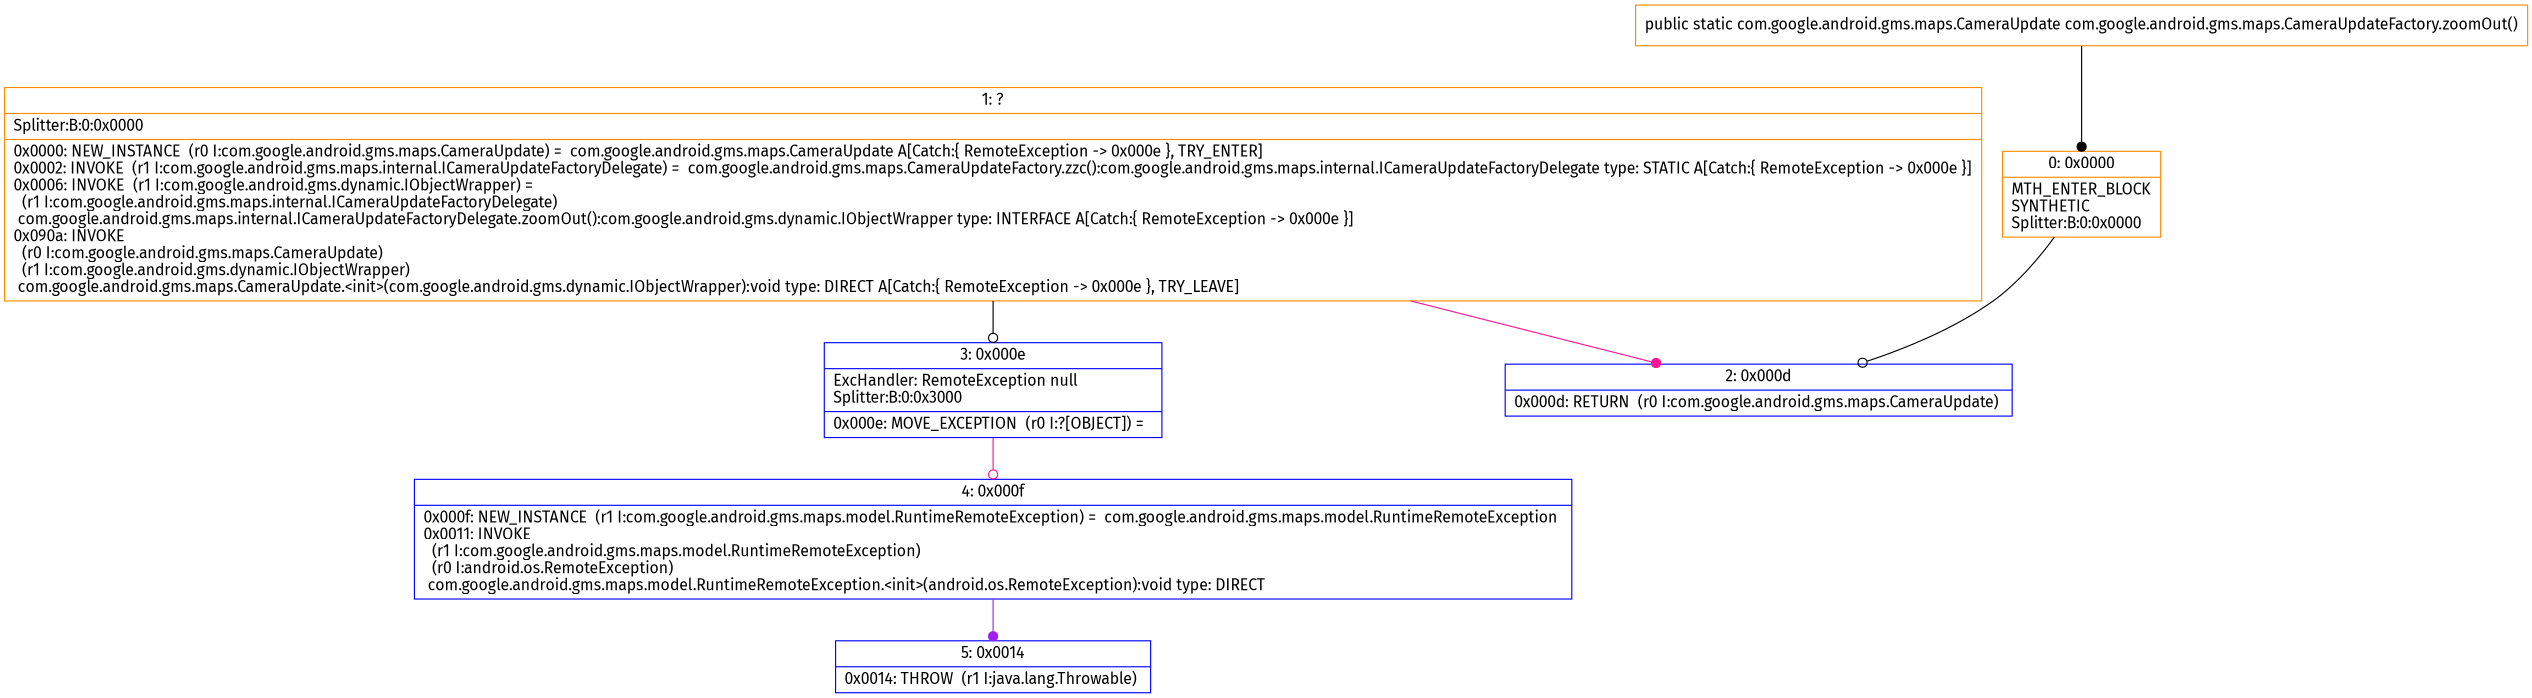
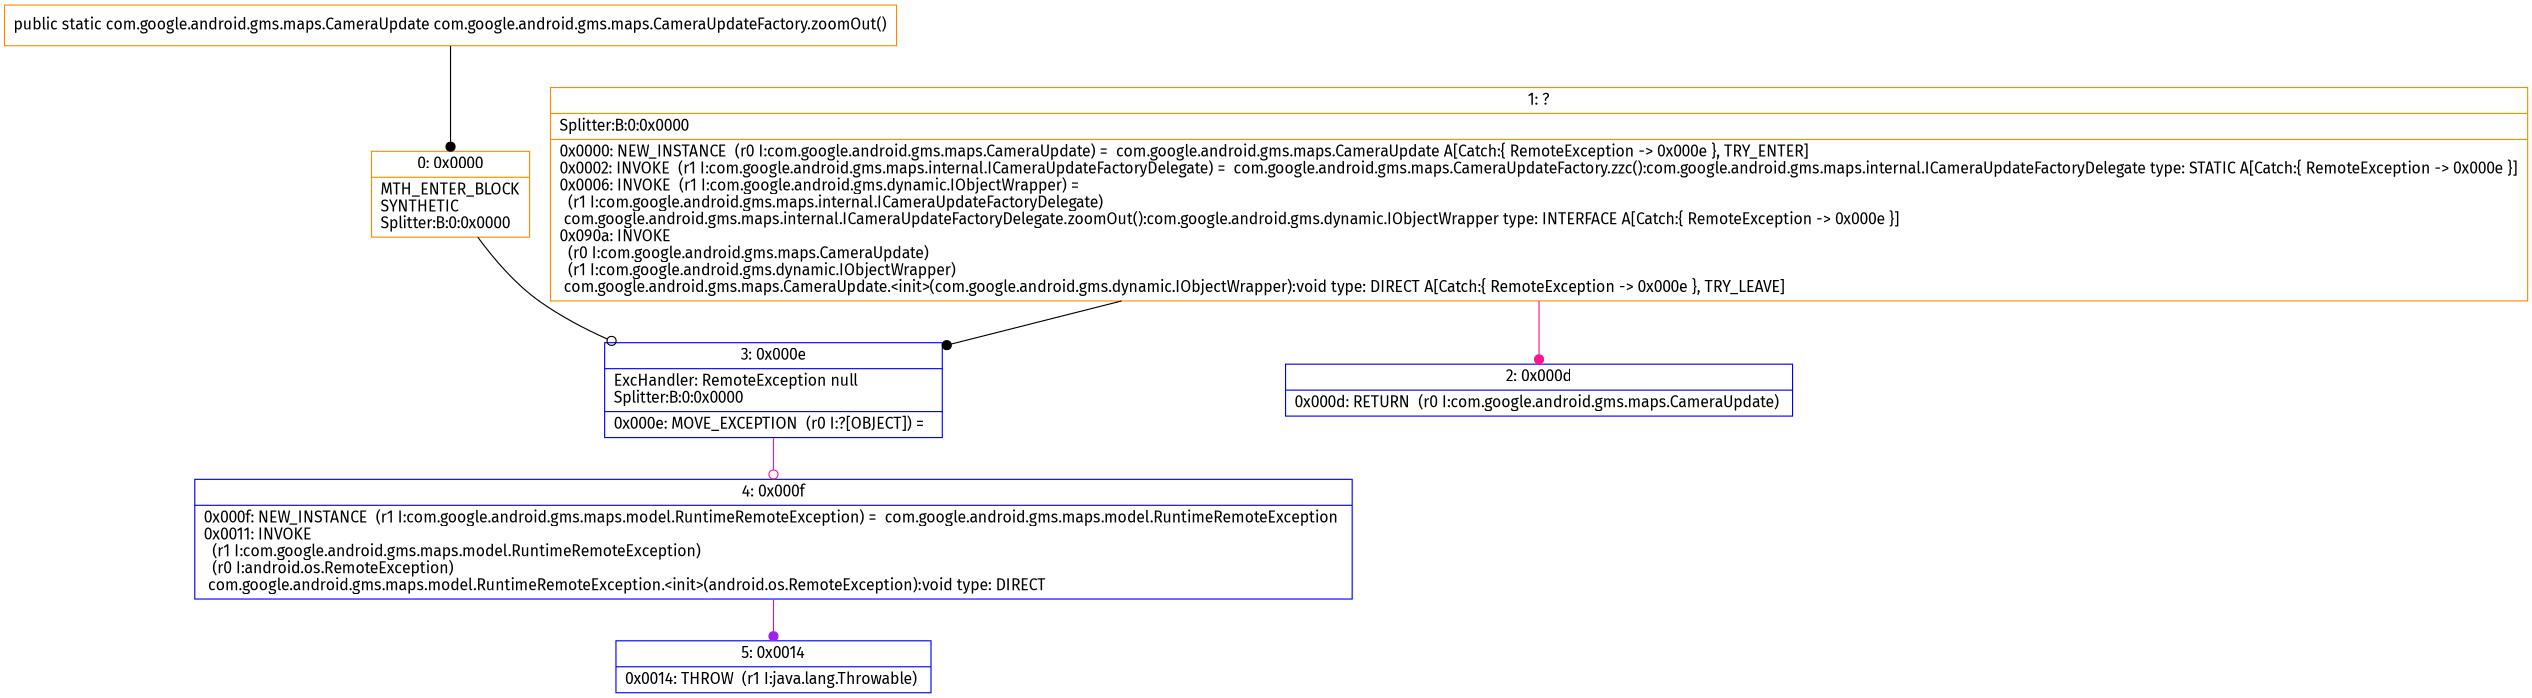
(1972, 315) -> (535, 298)
(993, 317) -> (1036, 322)
(898, 398) -> (679, 398)
